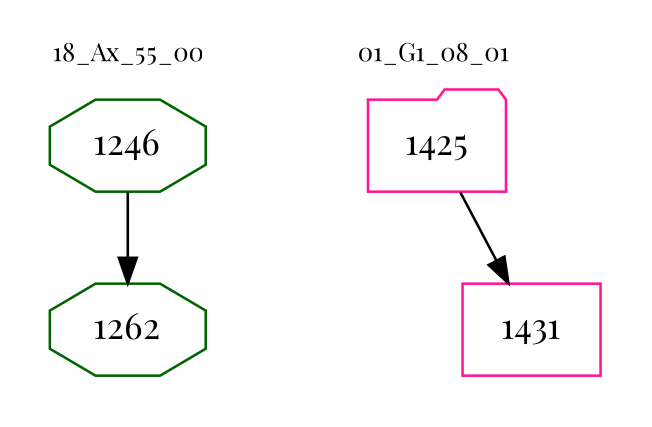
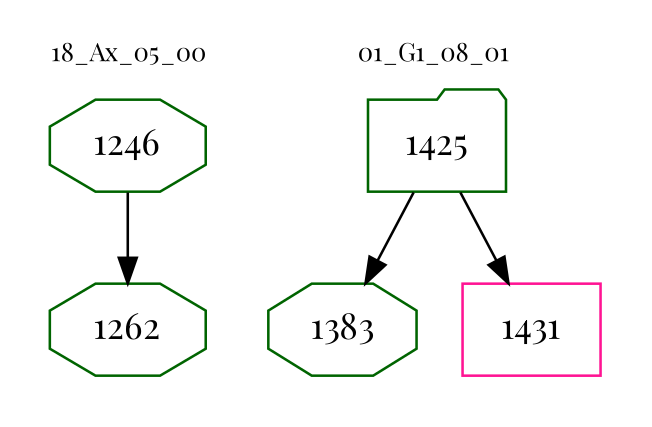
(129, 55) -> (129, 55)
(437, 146) -> (437, 146)
none -> (342, 330)
